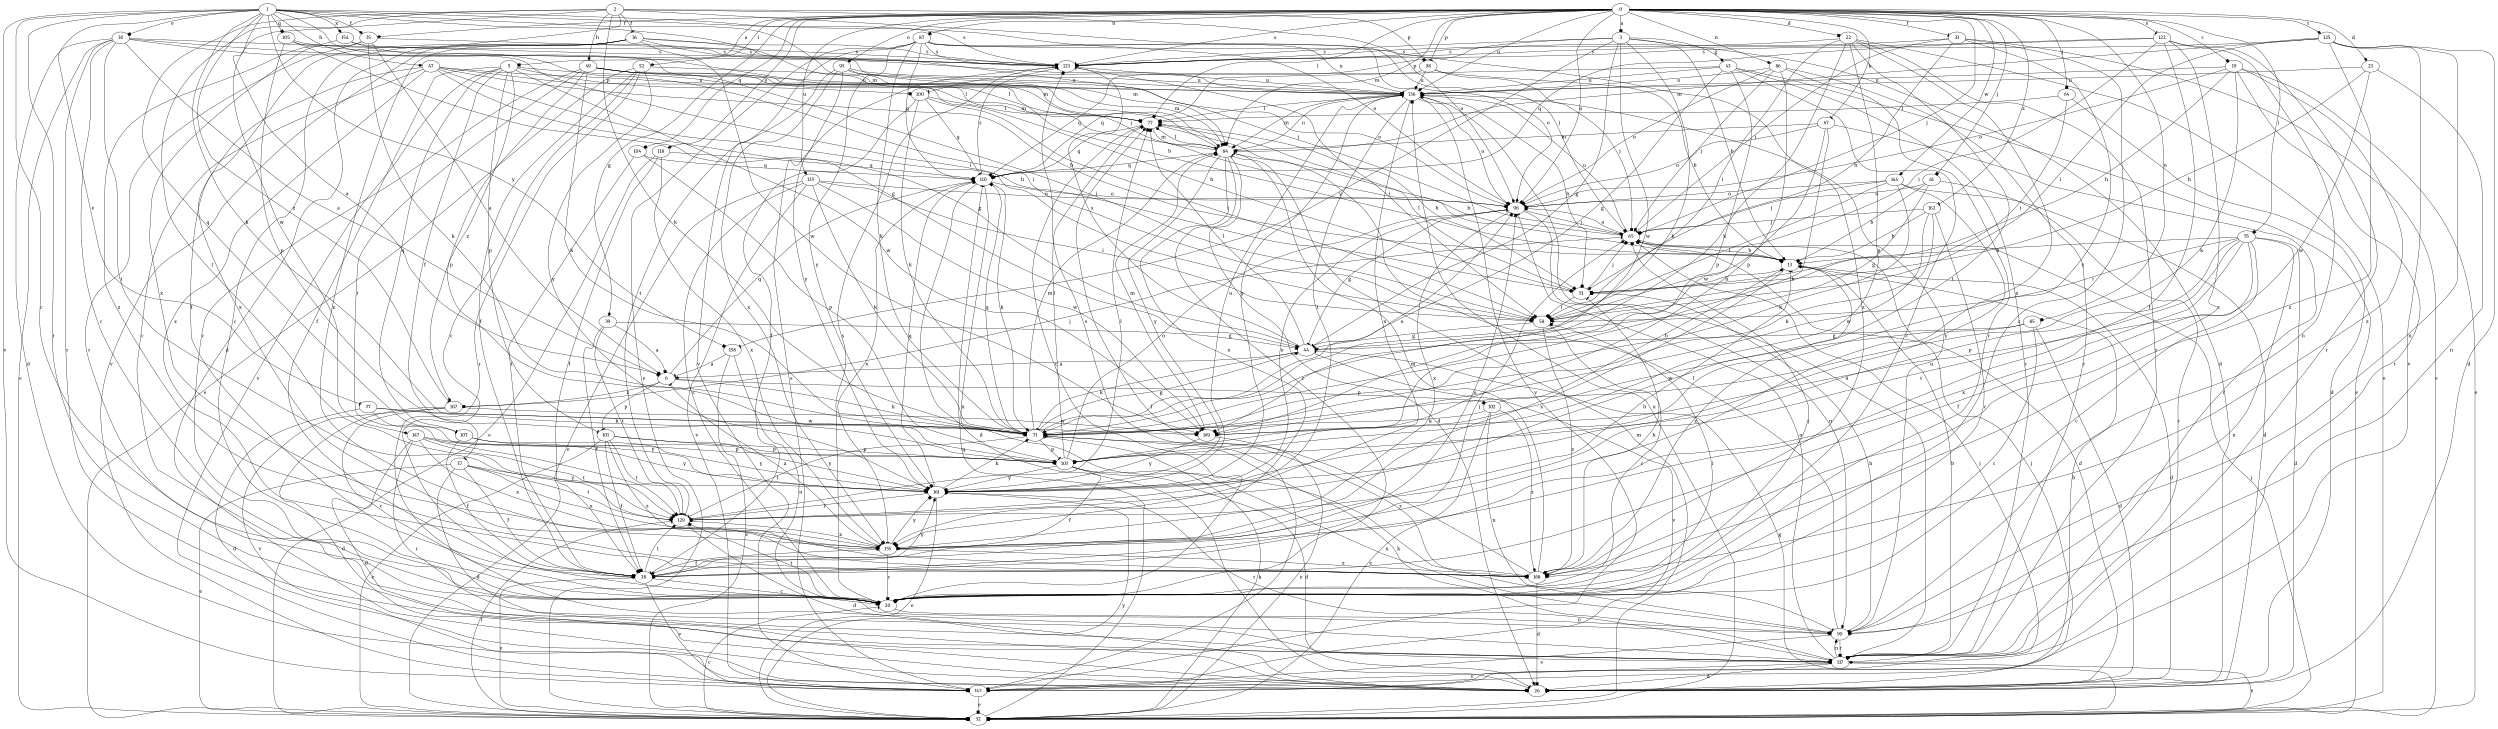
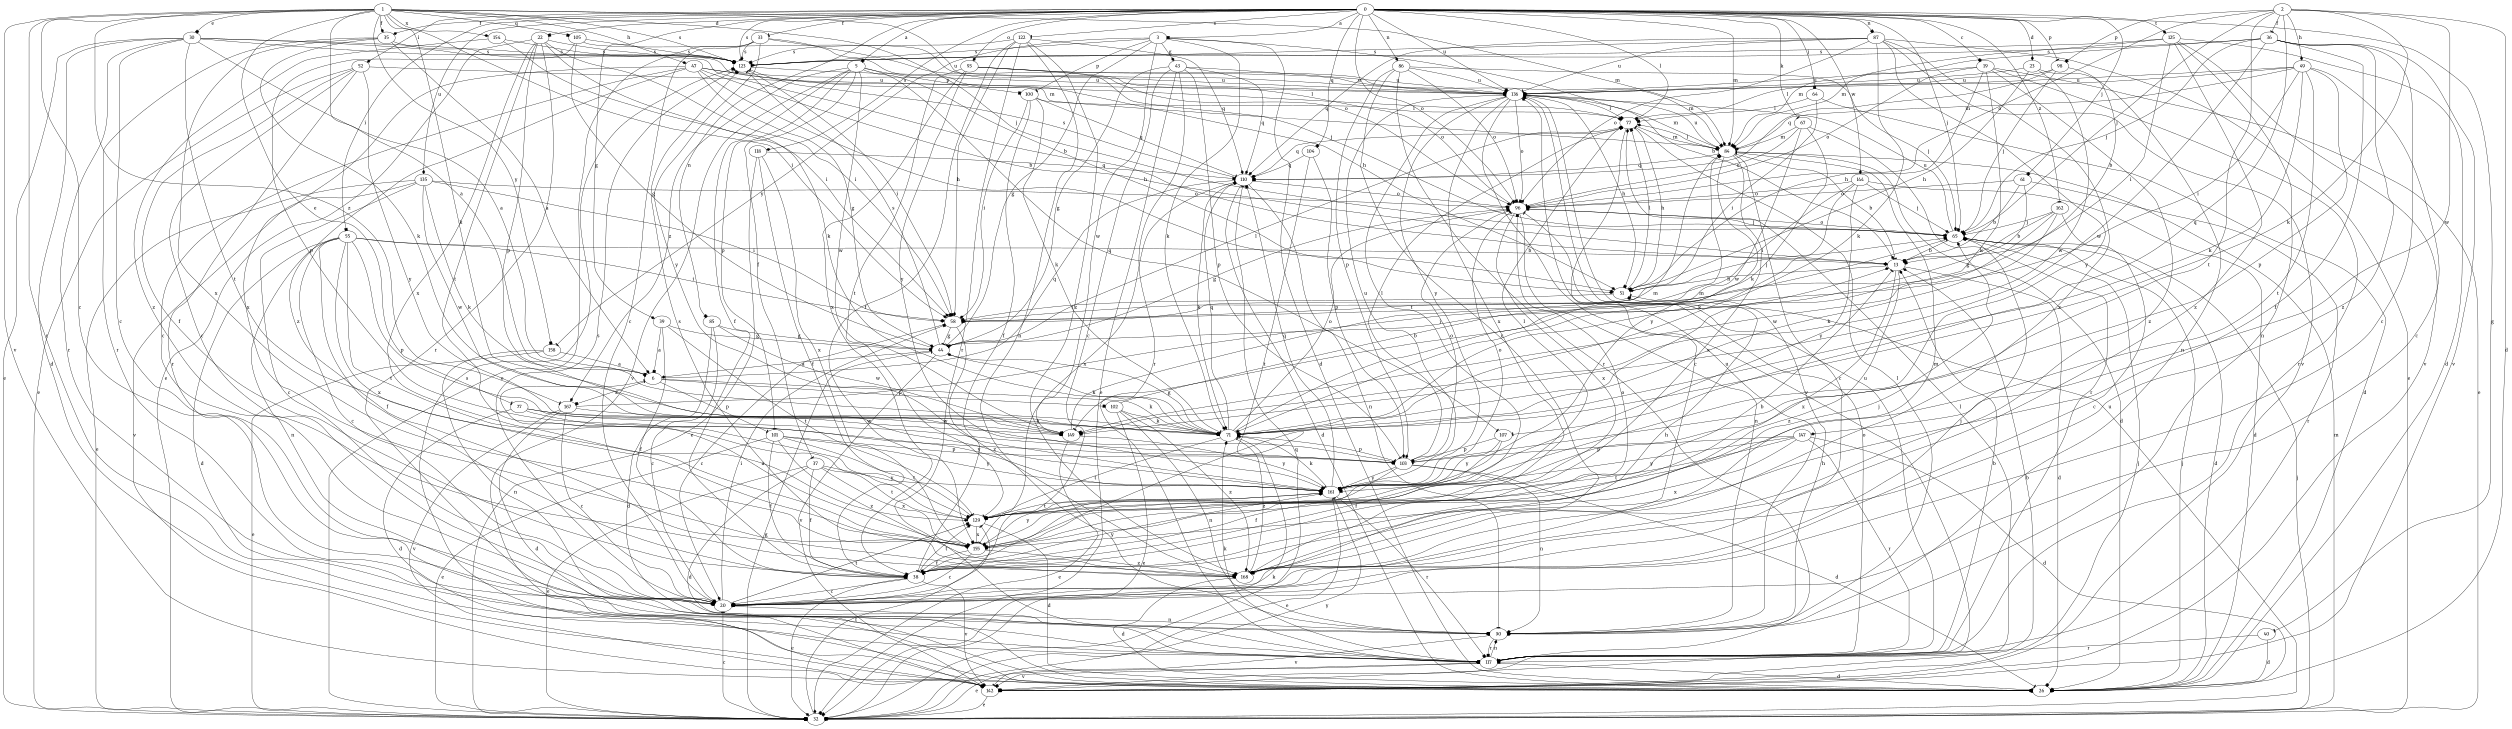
none -> (2266, 634)
